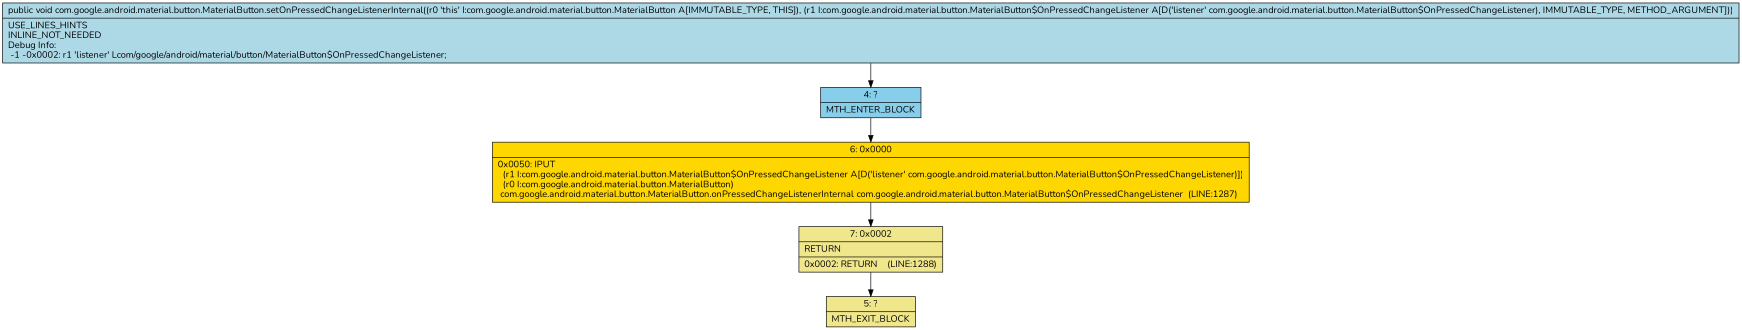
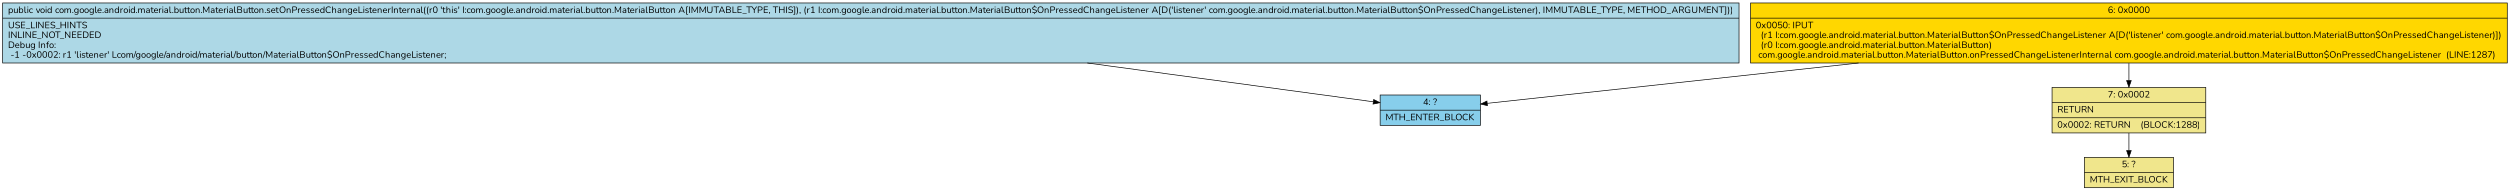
(871, 127) -> (1673, 83)
(871, 264) -> (2129, 125)
